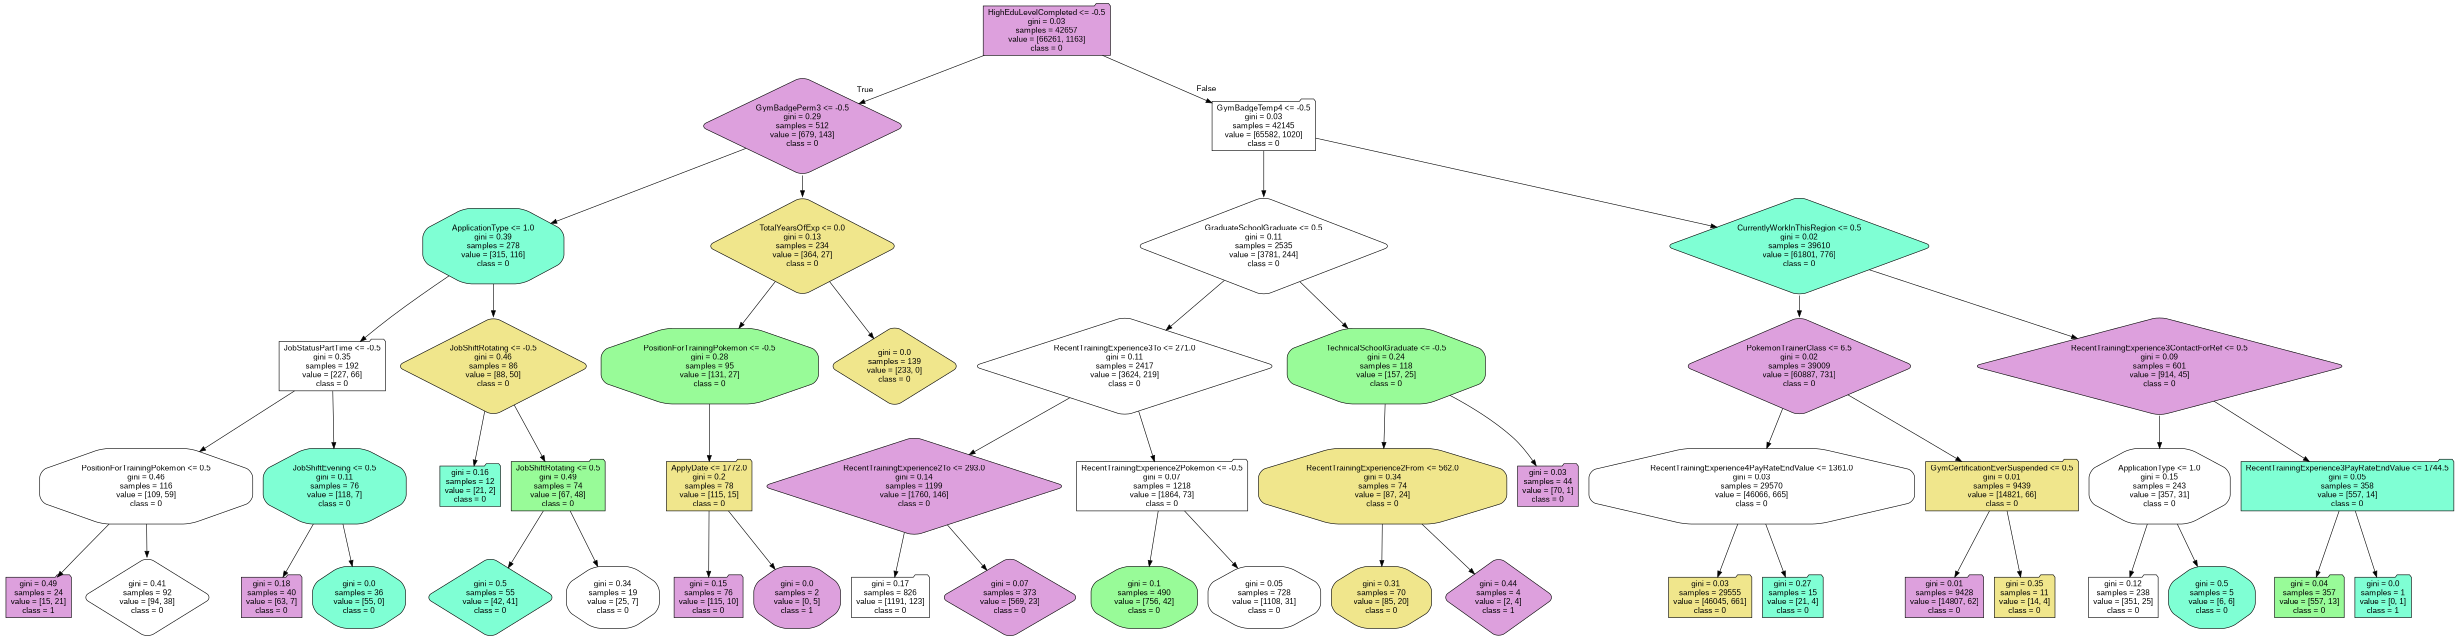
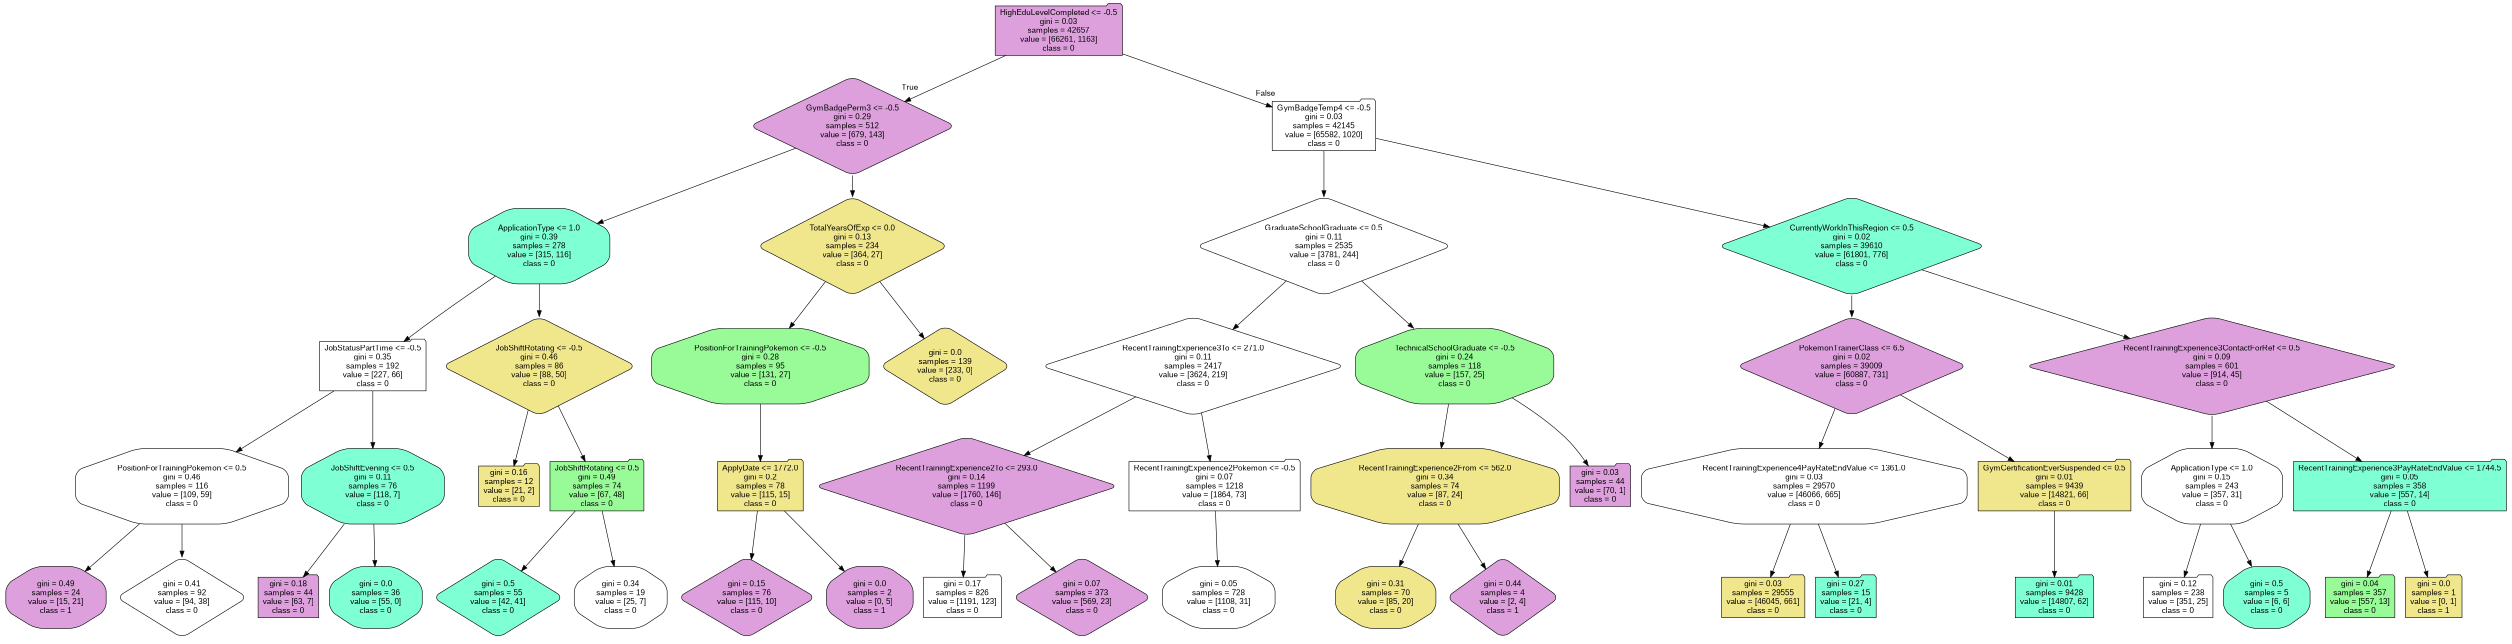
(470, 486) -> (509, 486)
(39, 597) -> (56, 597)
(272, 597) -> (288, 597)
(709, 597) -> (747, 597)
(1144, 597) -> none
(1944, 597) -> (2055, 597)
(2025, 597) -> none
(2383, 597) -> (2434, 597)
